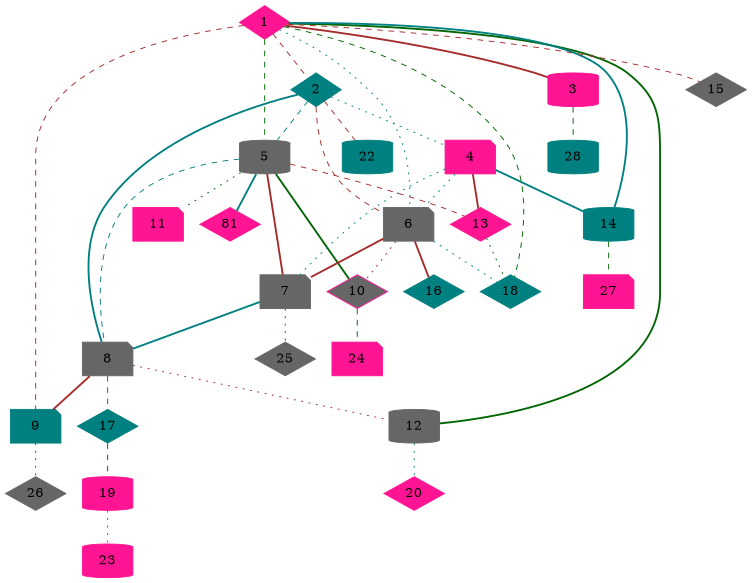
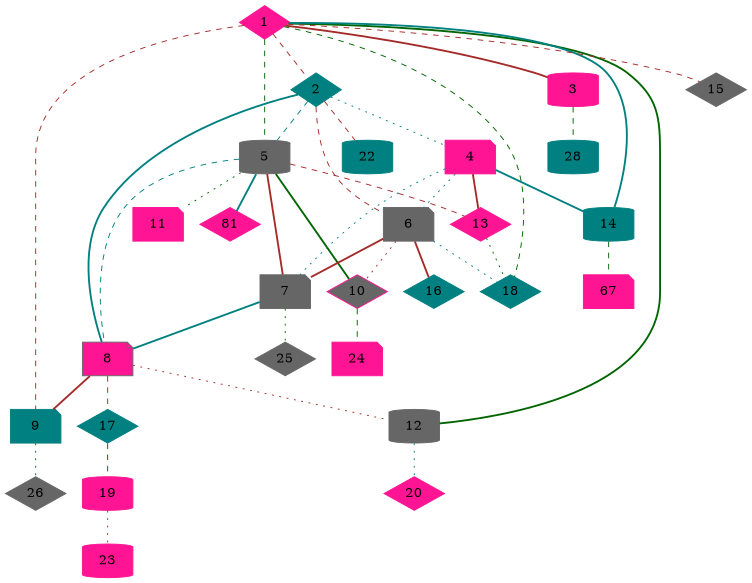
(376, 97) -> none
(609, 292) -> (609, 292)
(108, 359) -> (108, 359)
